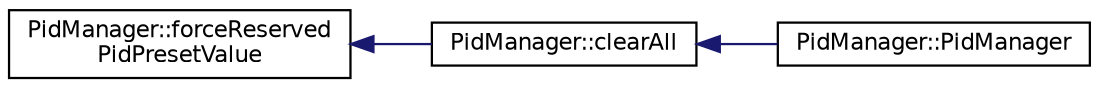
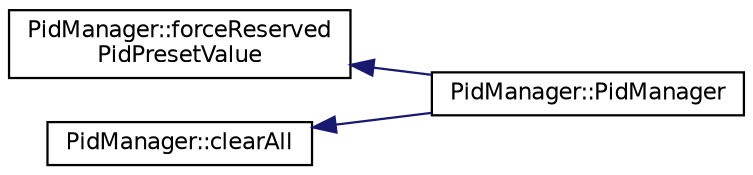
(403, 44) -> (403, 71)
